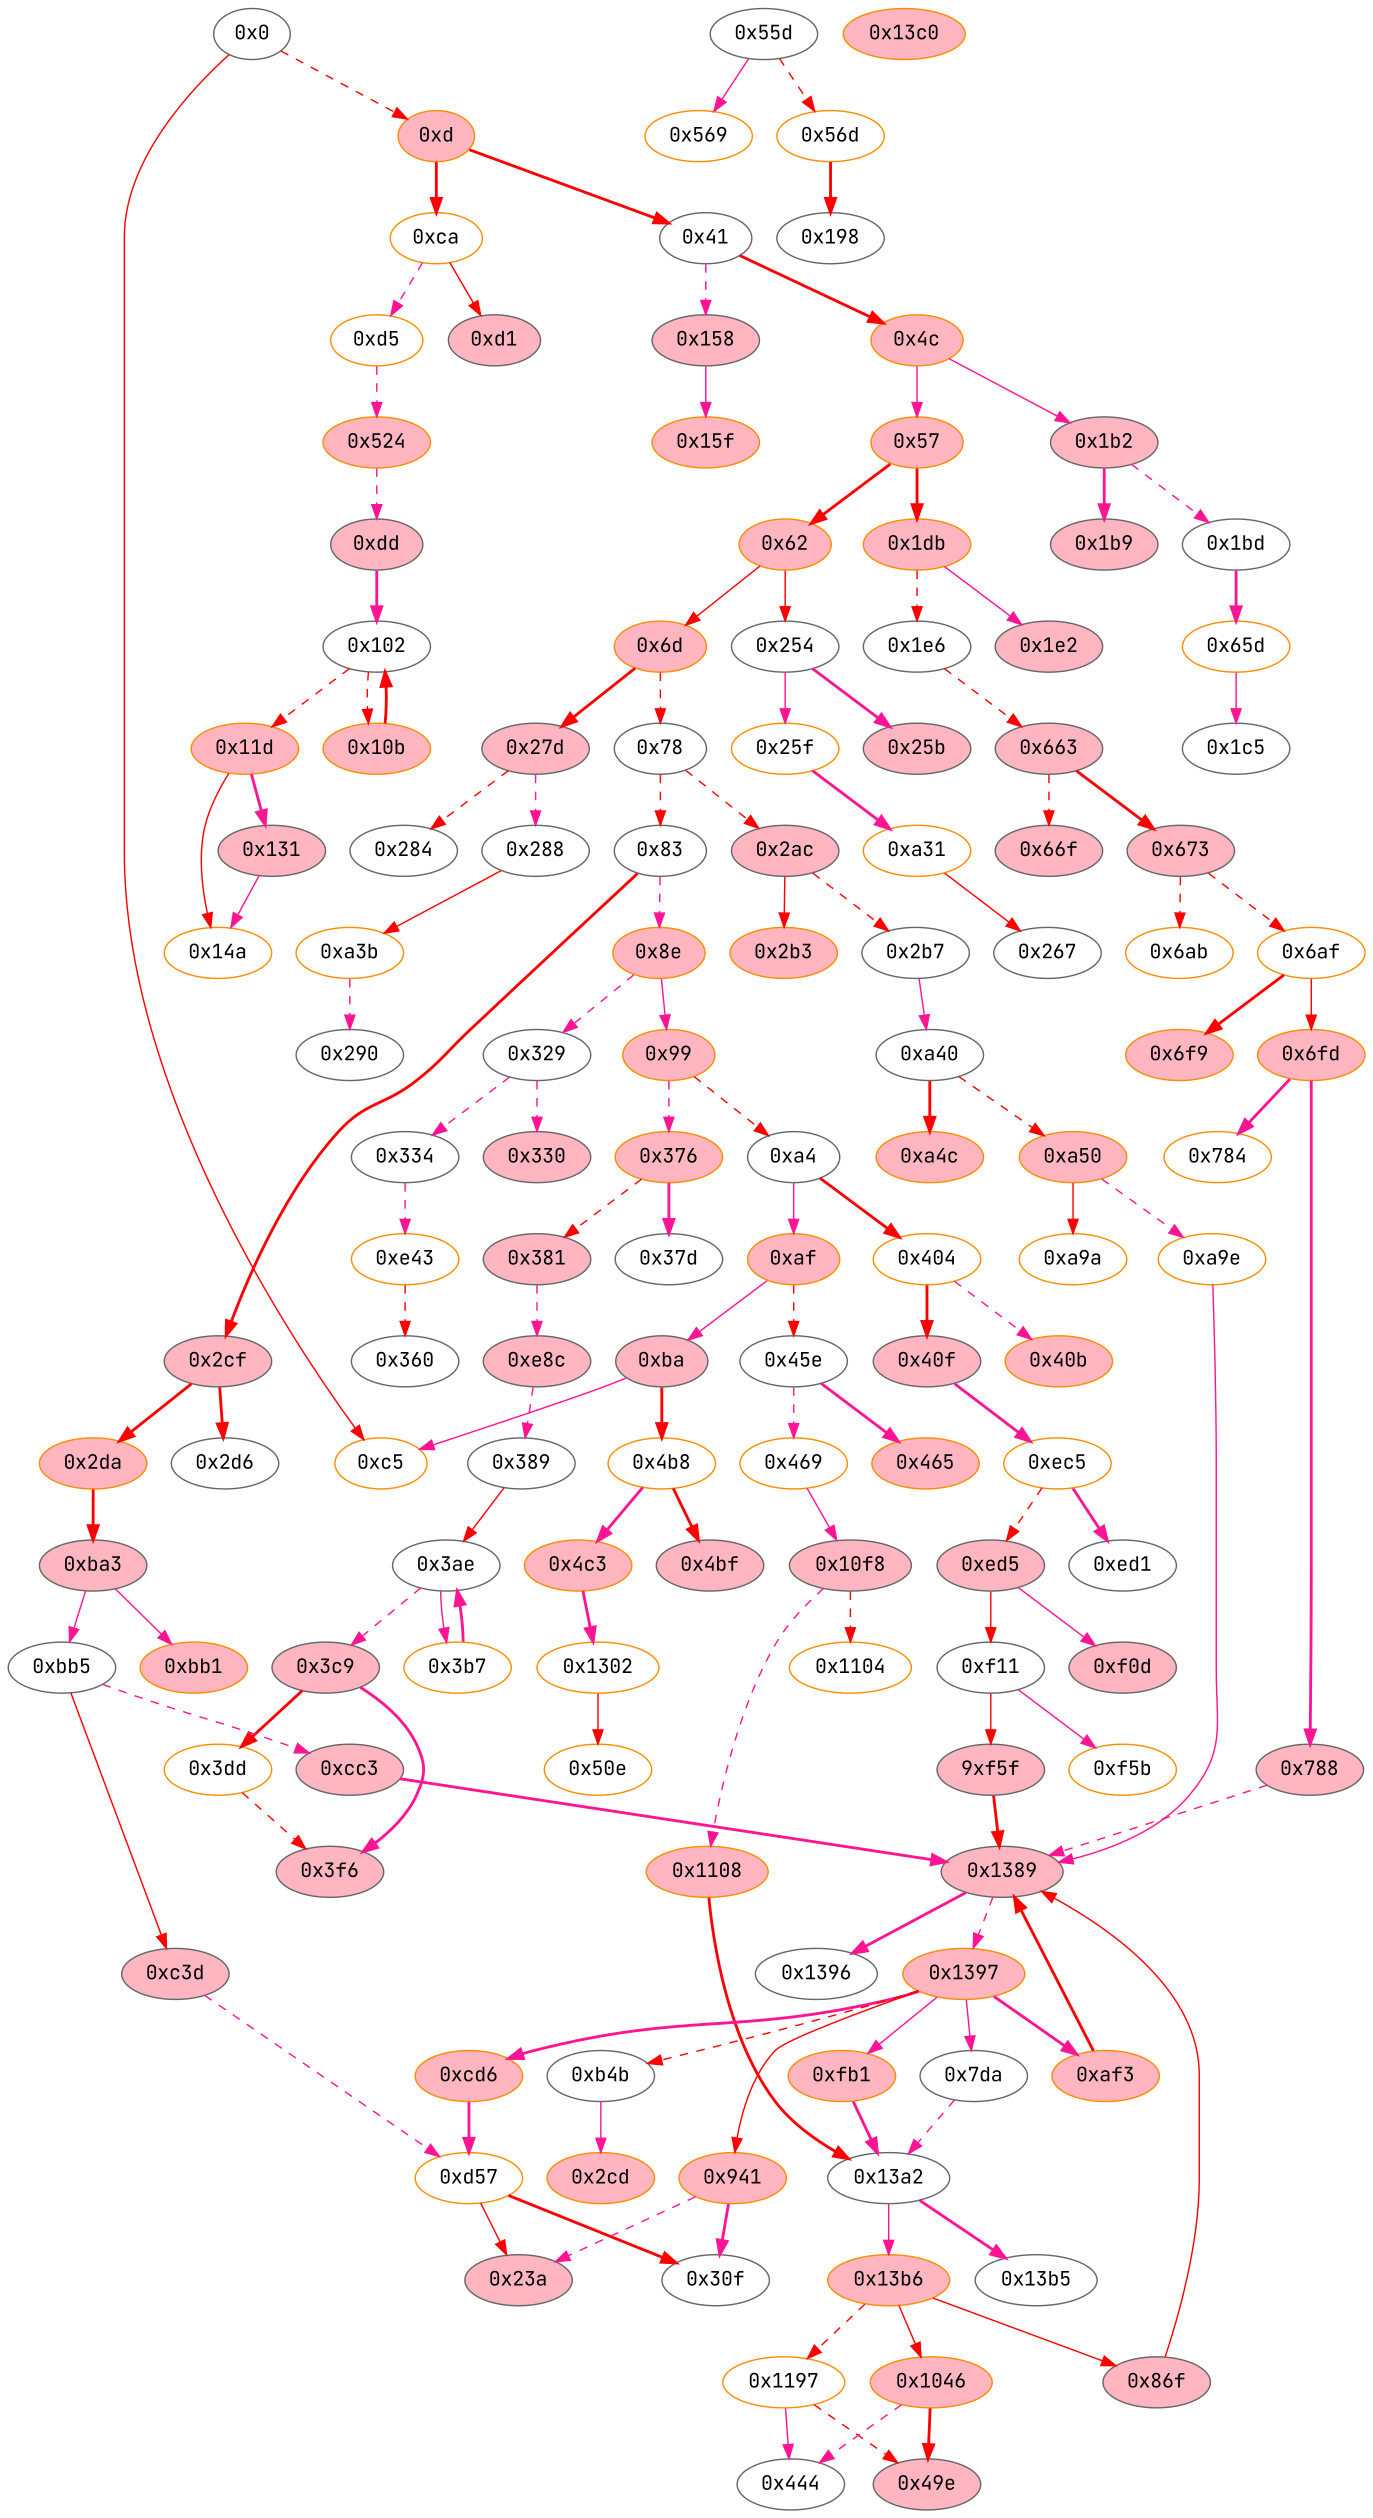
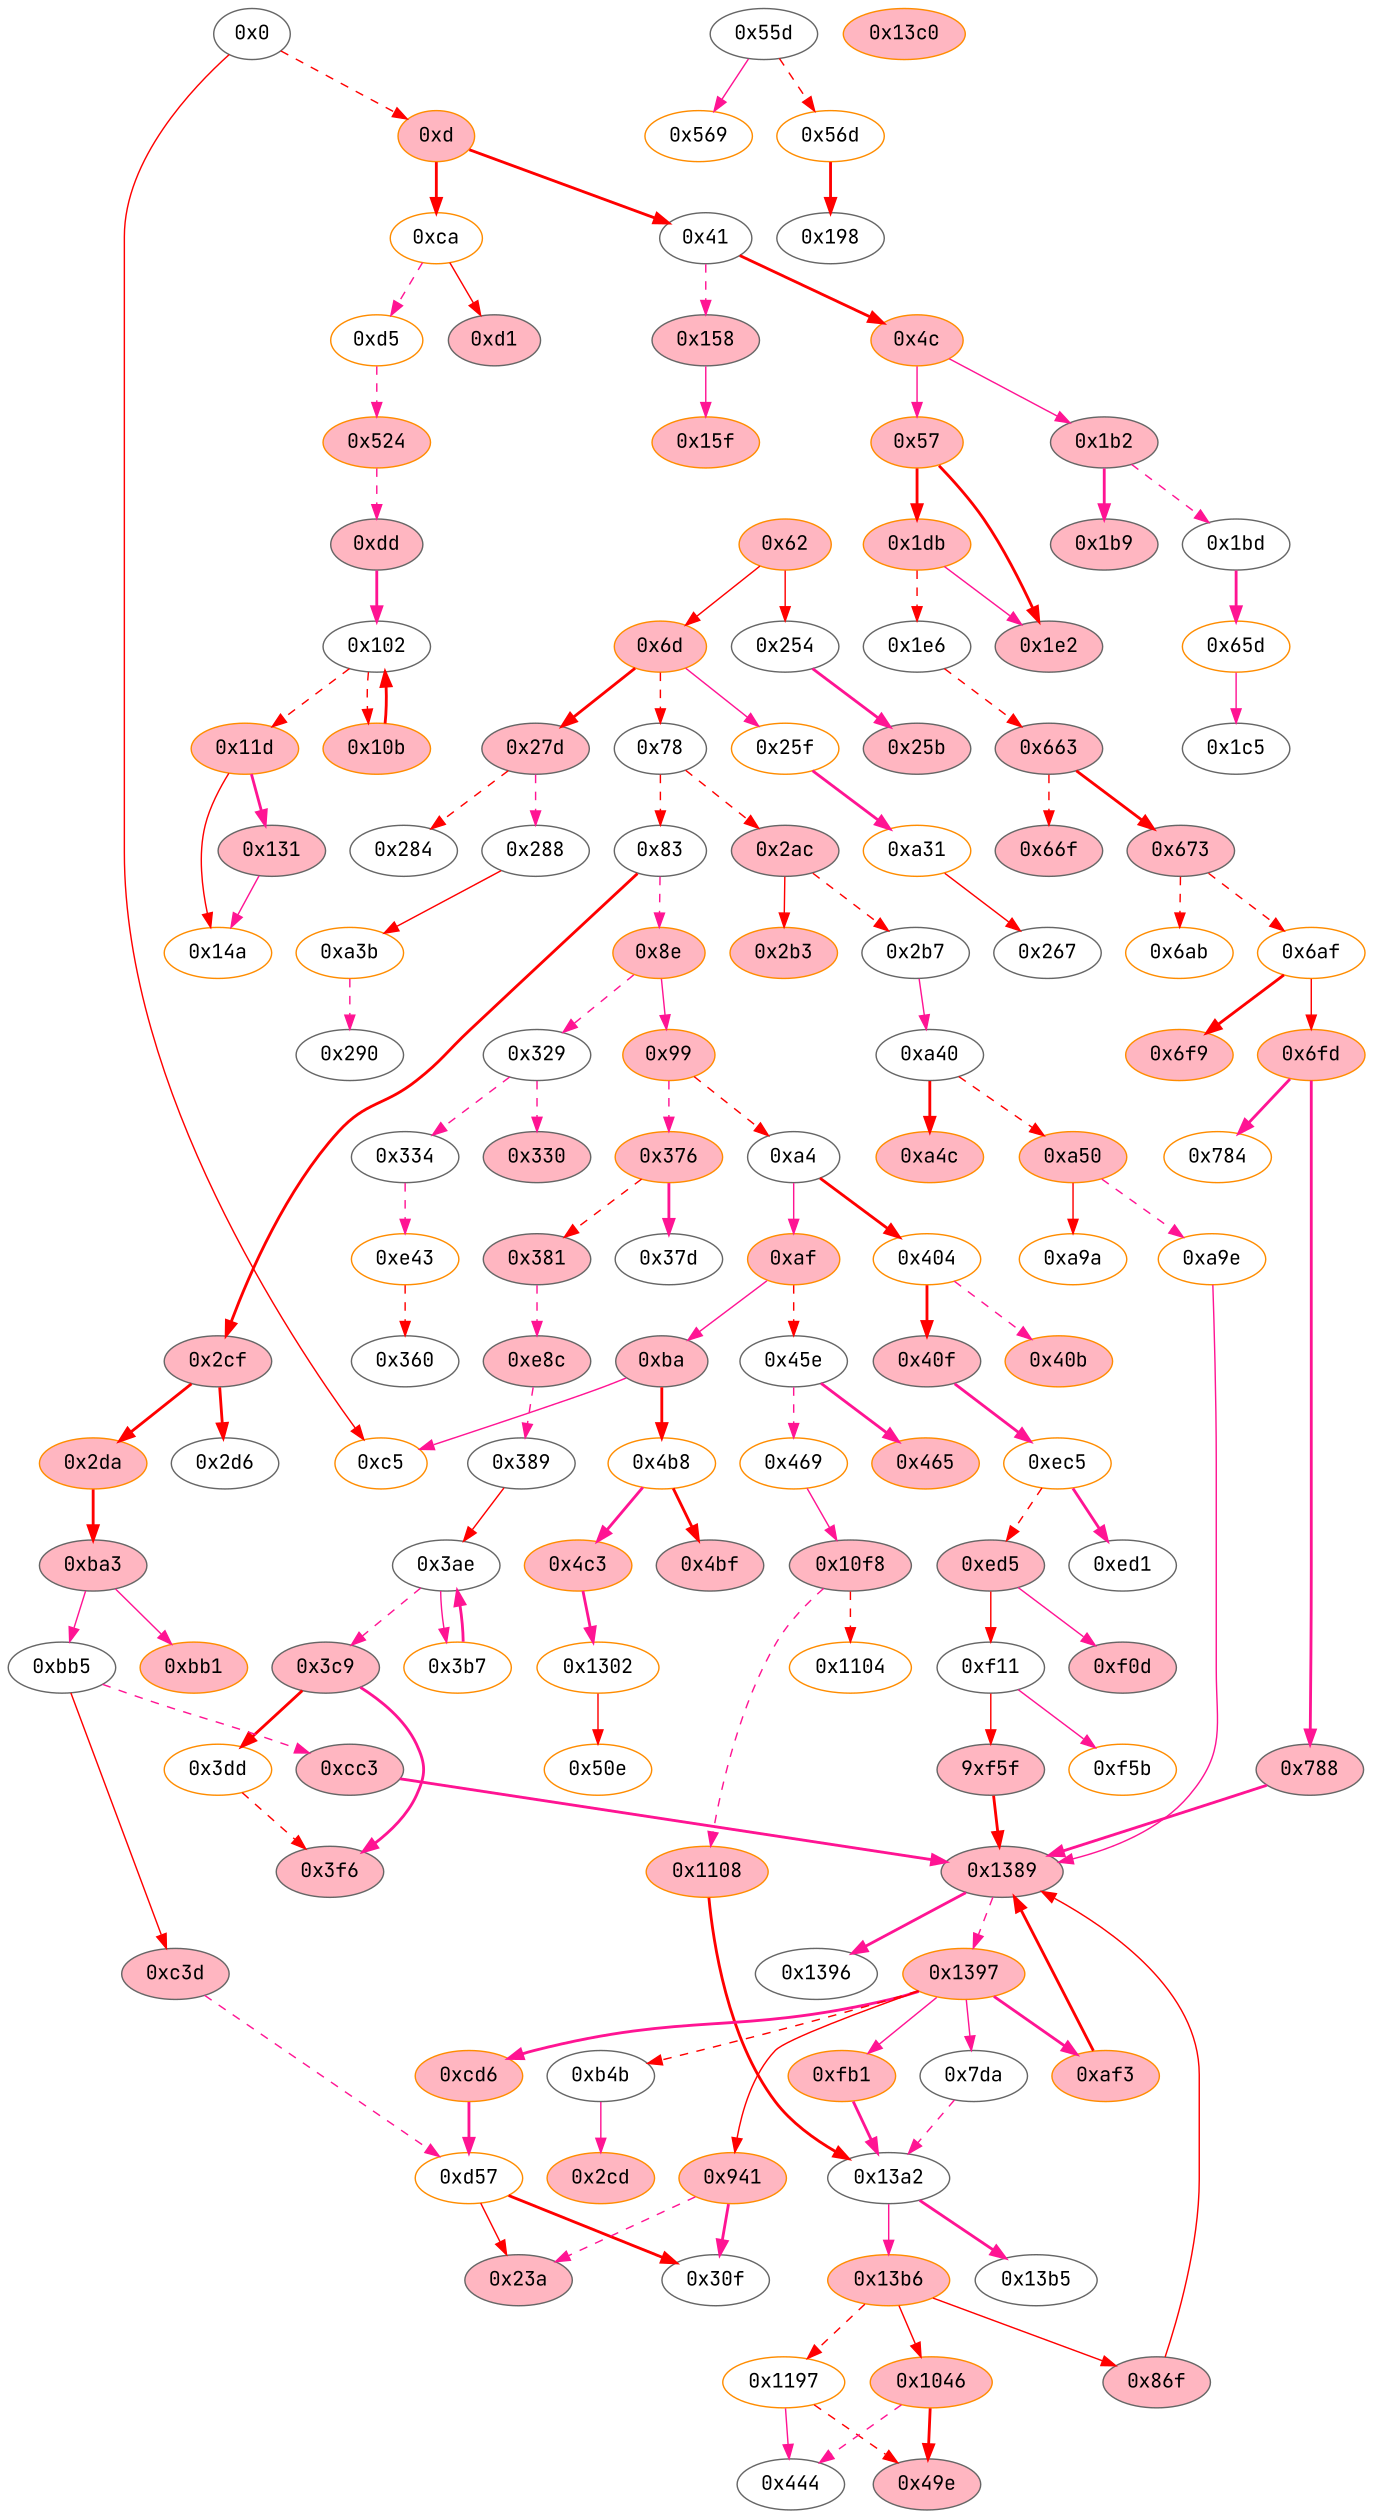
(857, 489) -> (993, 533)
(785, 691) -> (717, 693)
(1186, 1812) -> (1186, 1812)
